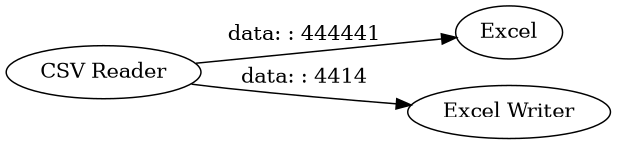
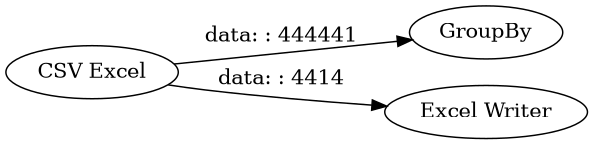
(509, 32) -> (486, 32)
(104, 72) -> (92, 72)
